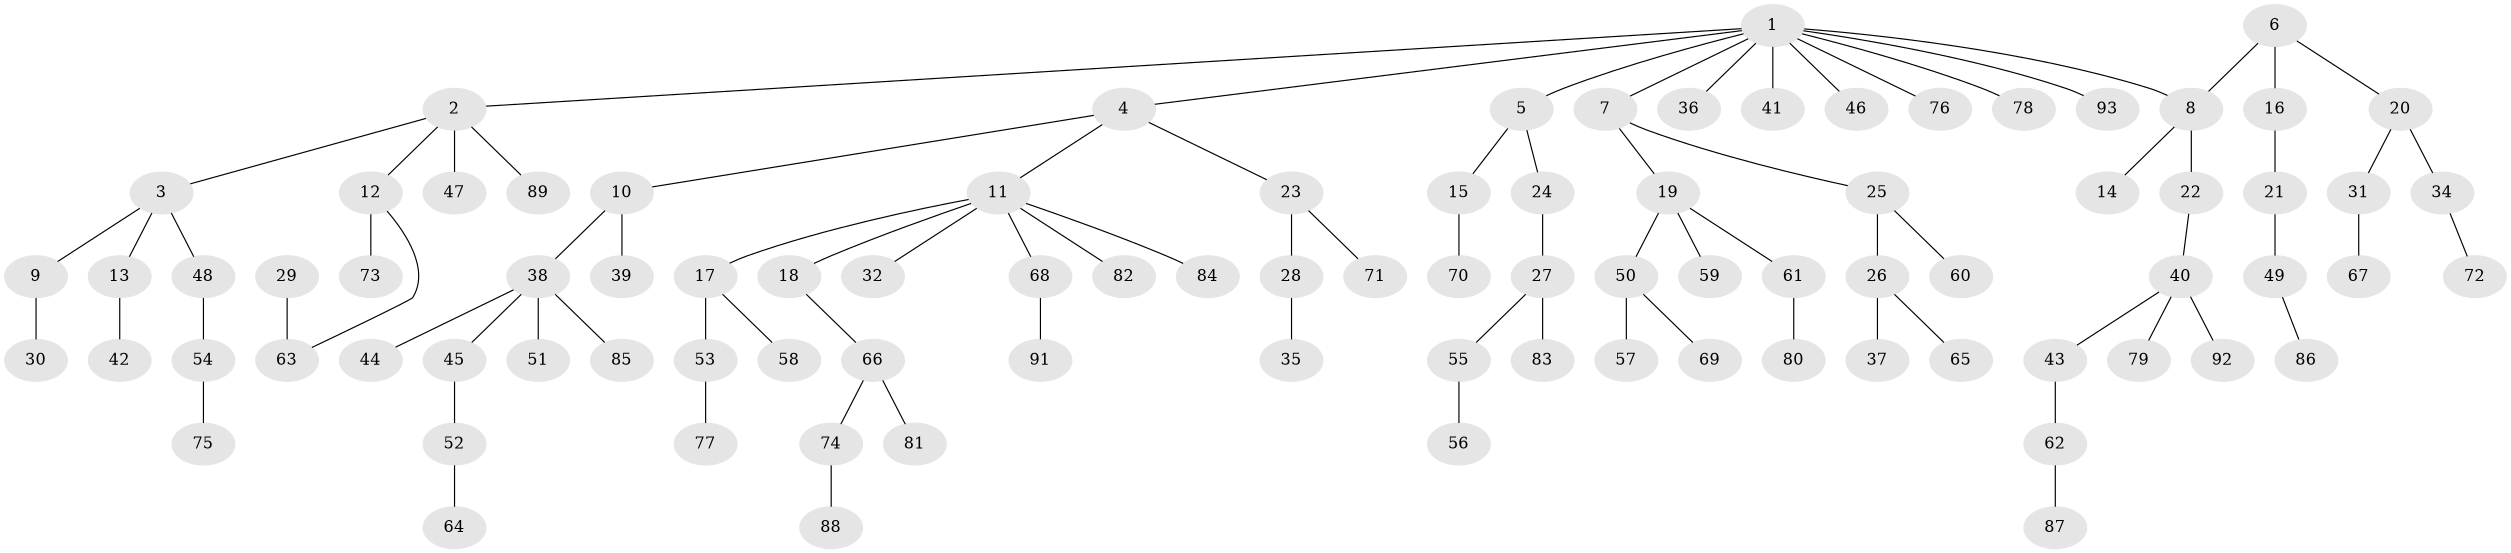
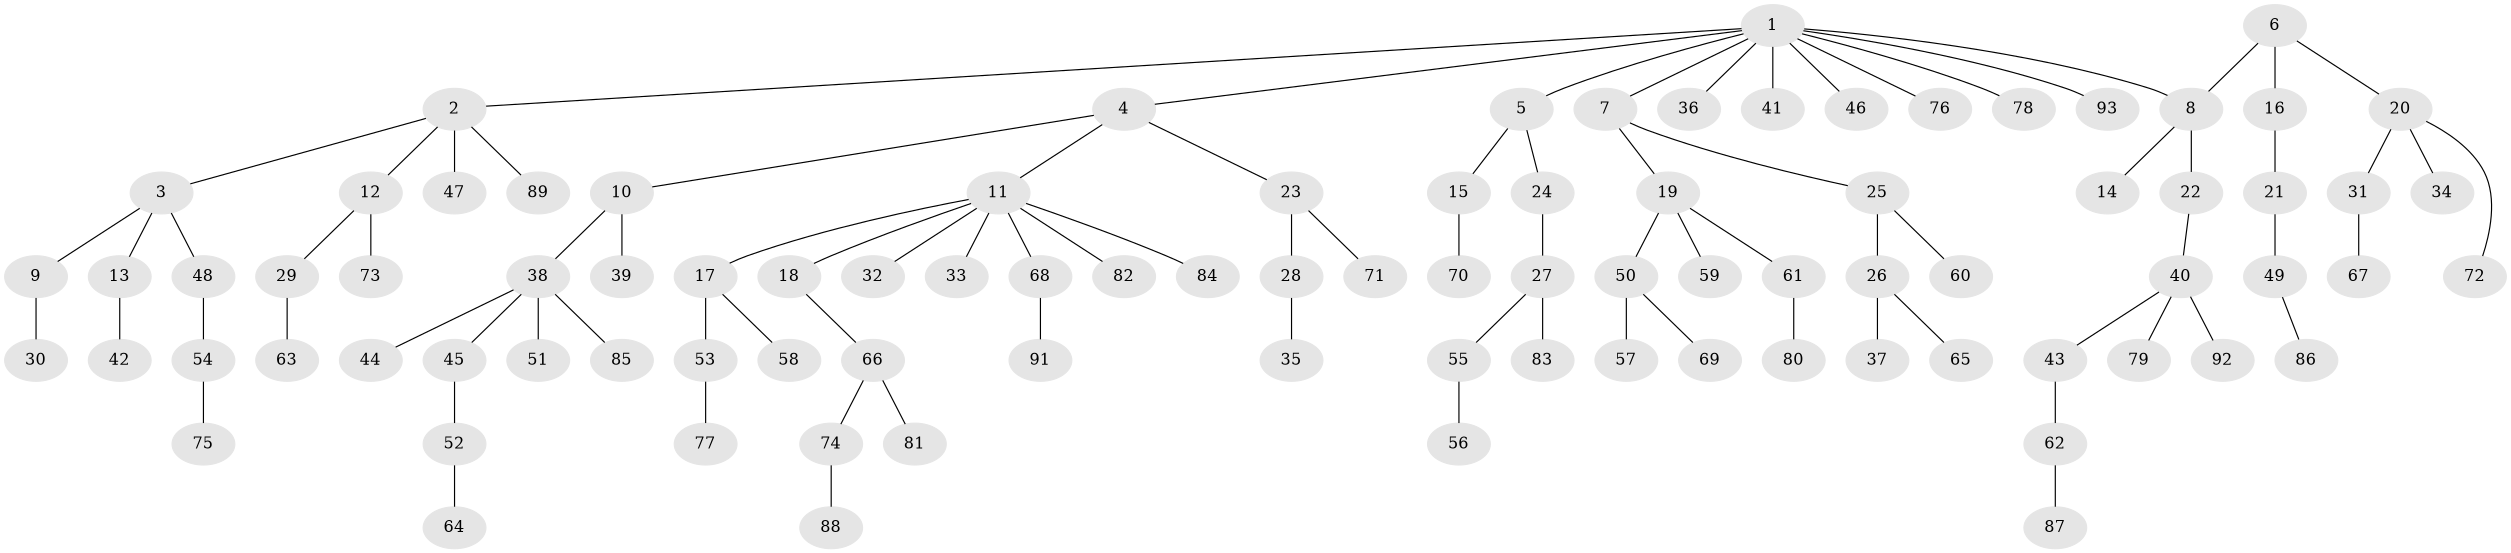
(2459, 235) -> (2486, 176)
none -> (957, 277)
(406, 302) -> (329, 235)
